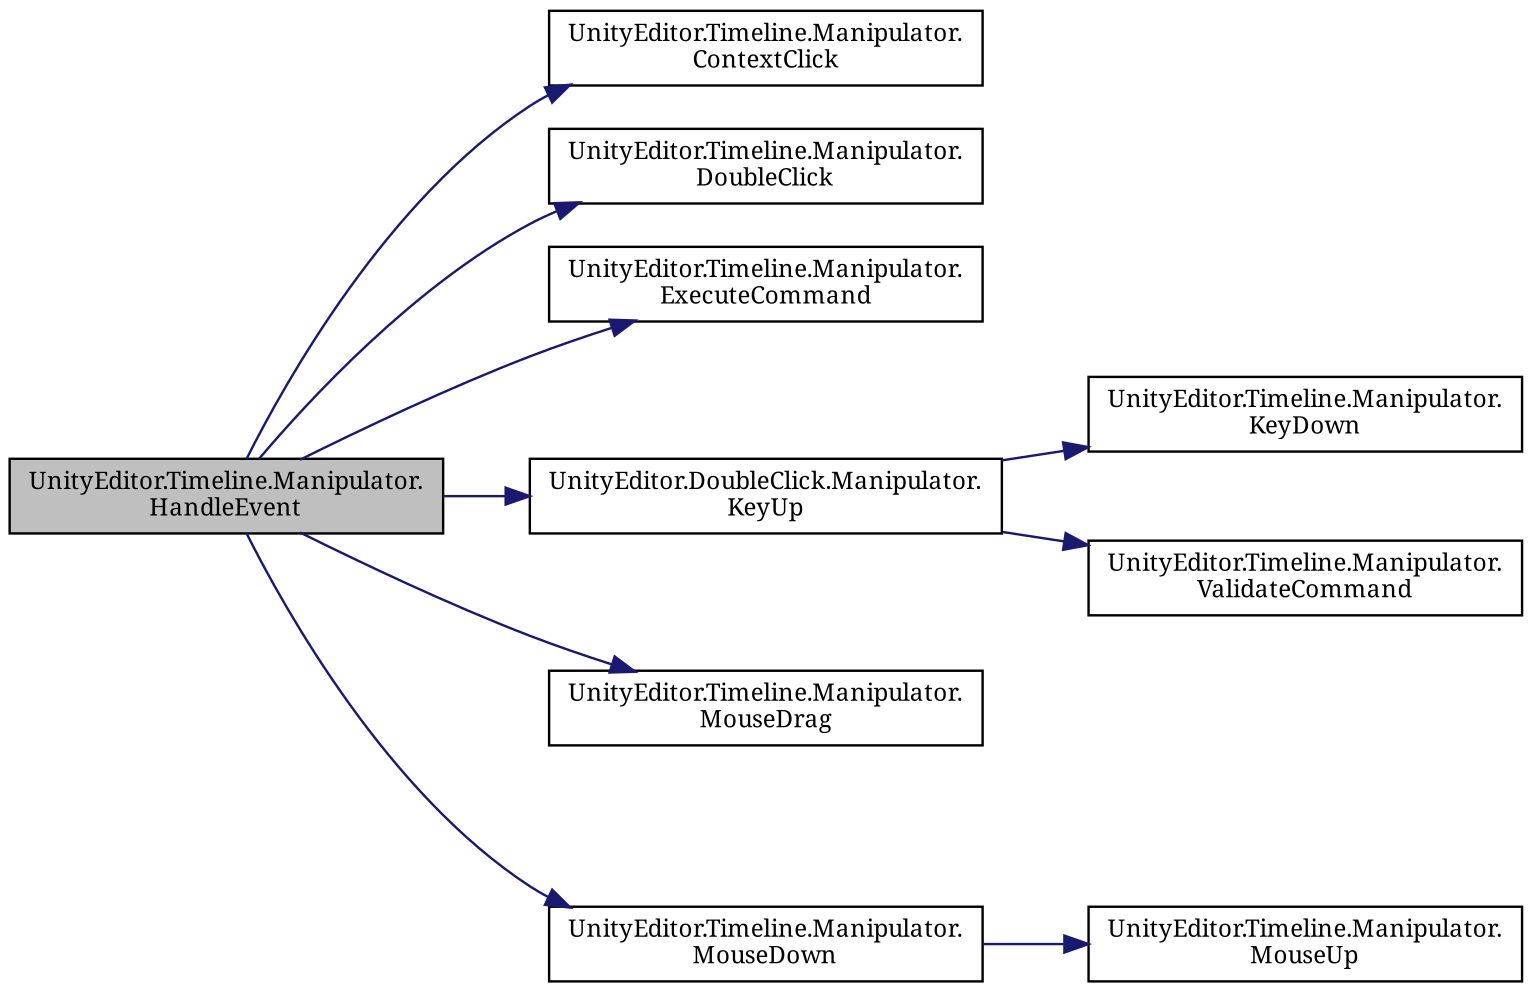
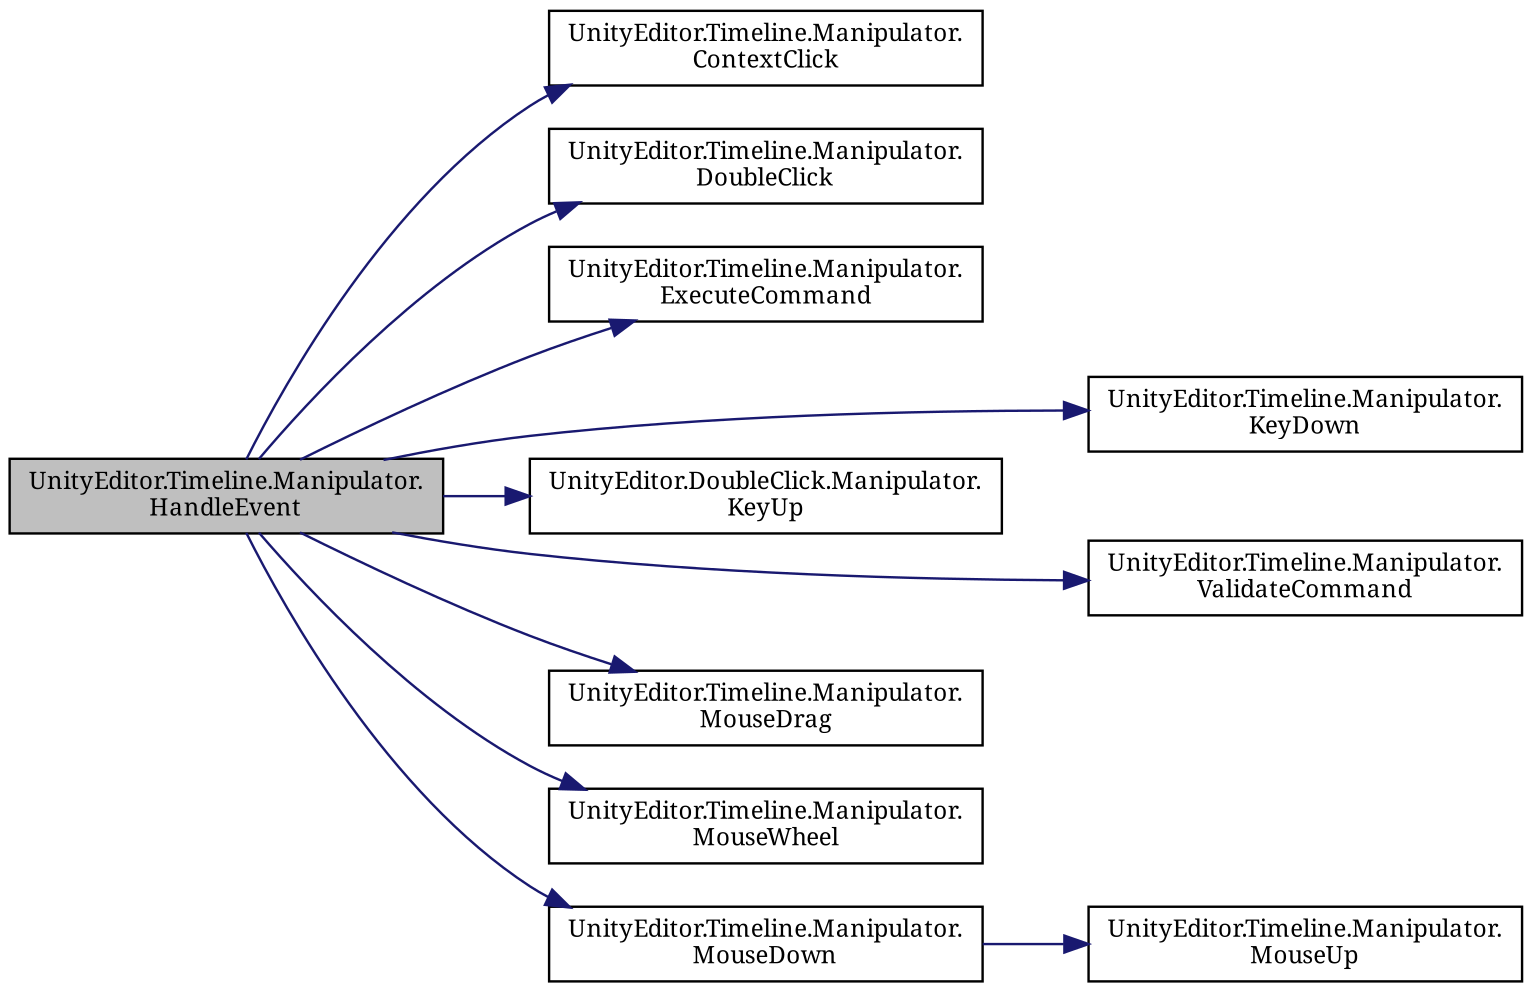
(1033, 456) -> (722, 420)
(1033, 537) -> (727, 570)
none -> (766, 826)
